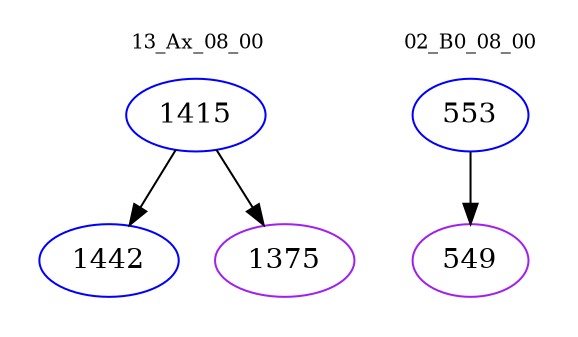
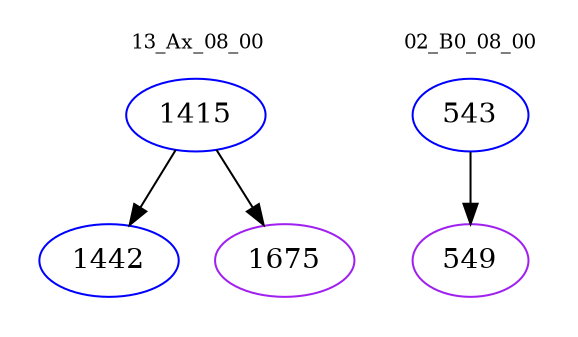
(471, 115) -> (471, 115)
(285, 261) -> (285, 261)
